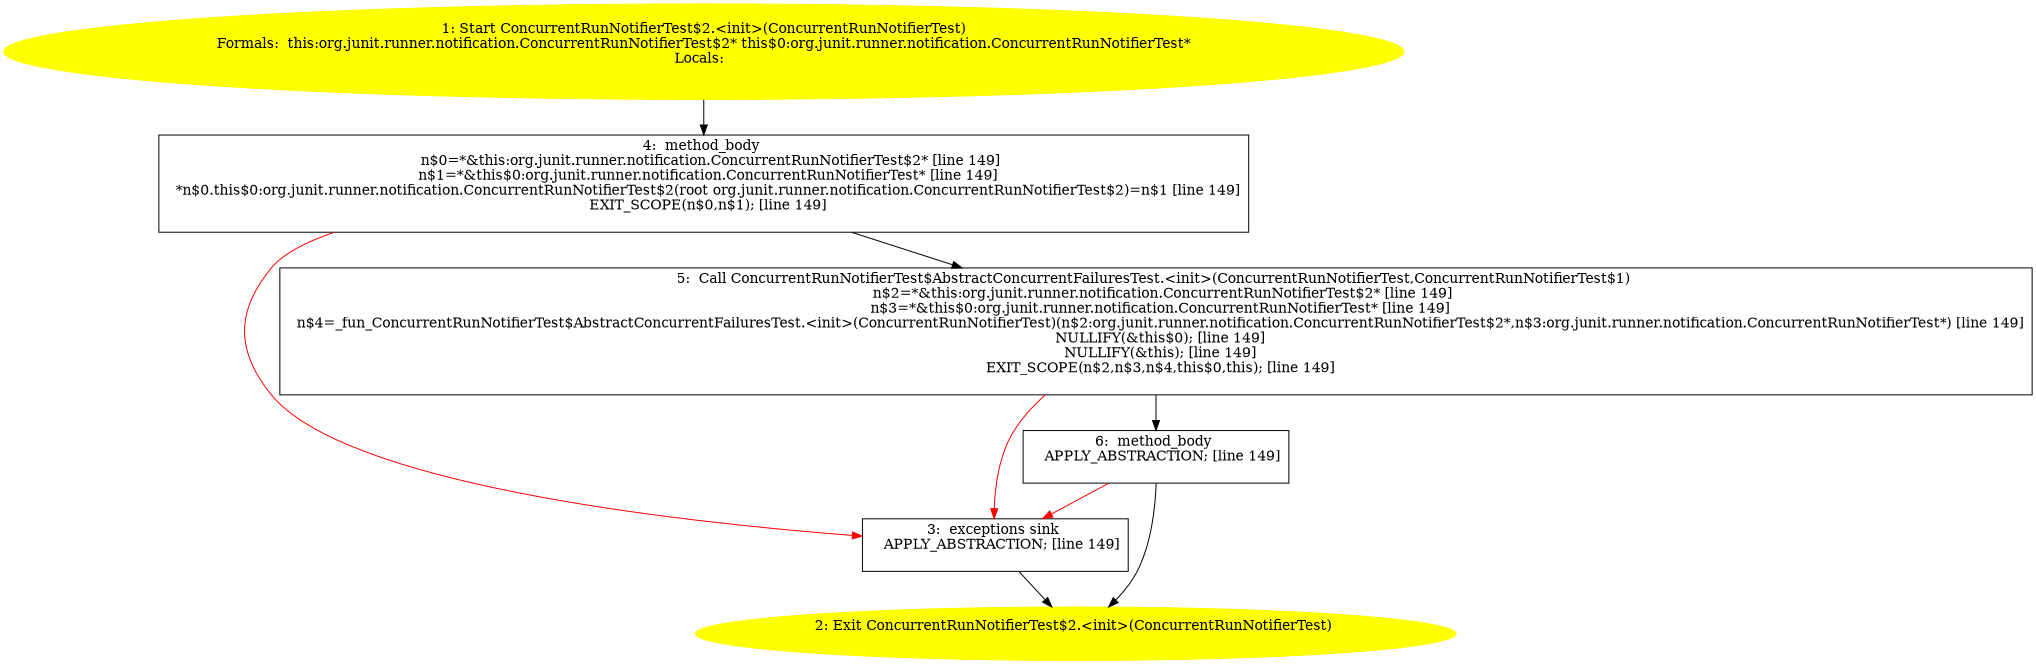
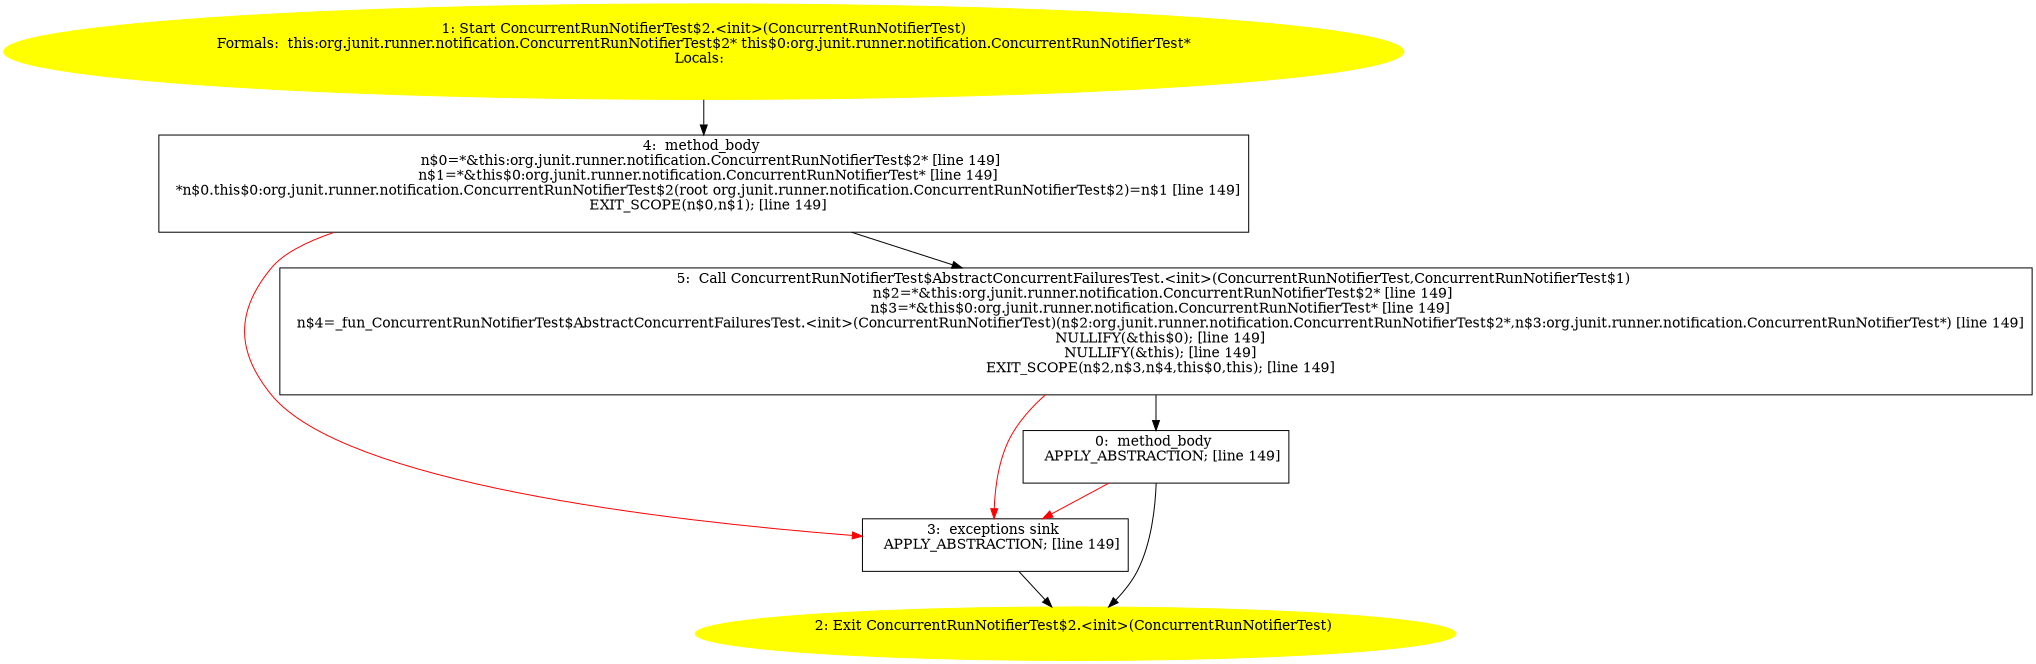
(1156, 457) -> (1156, 457)
